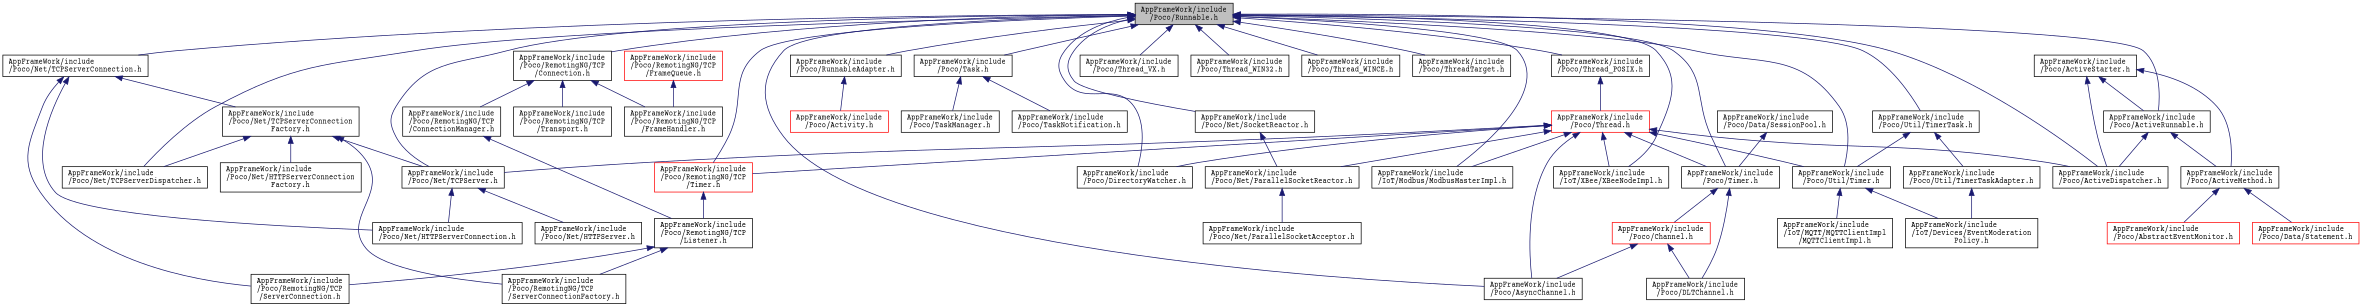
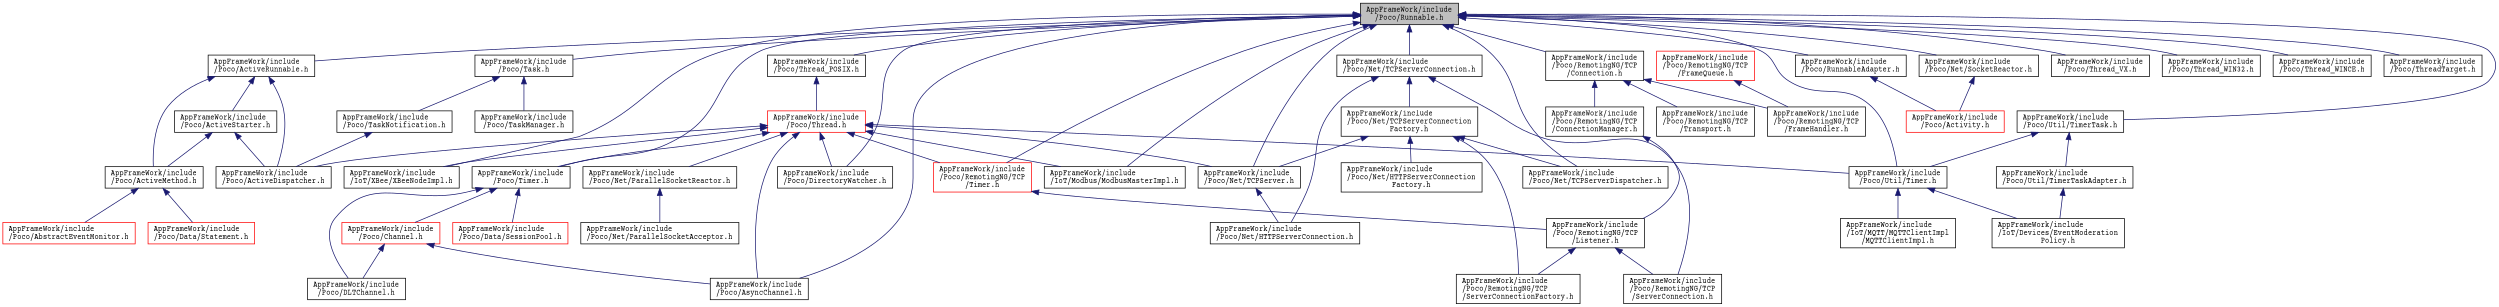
(1841, 41) -> (331, 151)
(2124, 96) -> (242, 97)
(1775, 122) -> (510, 233)
(1753, 150) -> (515, 209)
(1272, 157) -> (1966, 97)
(588, 233) -> none
